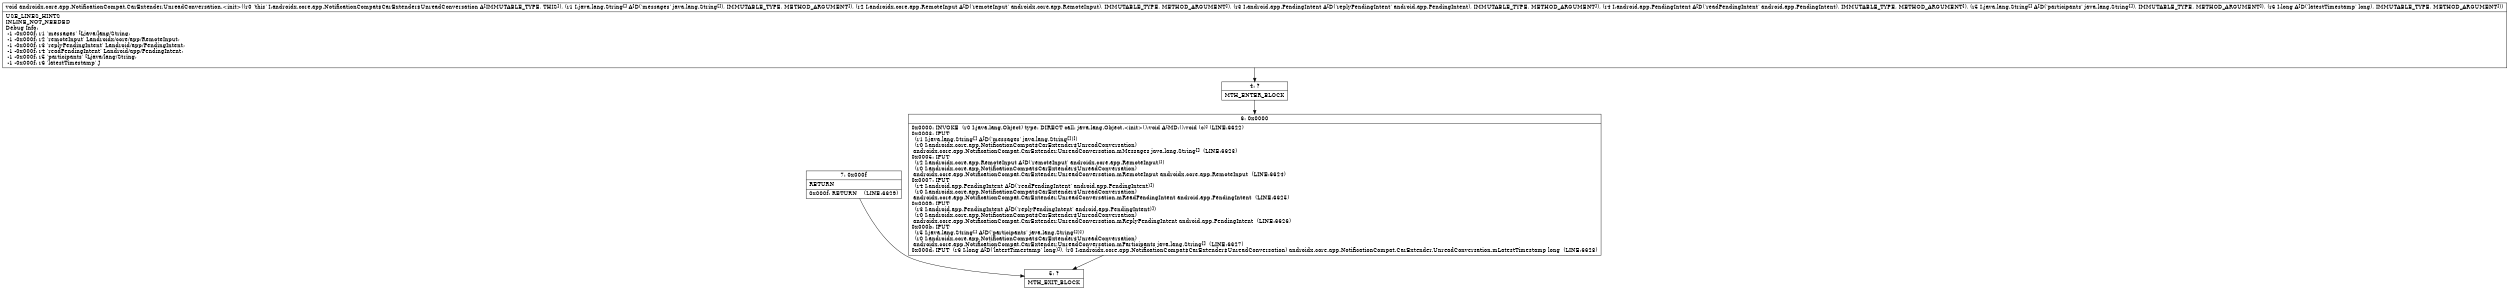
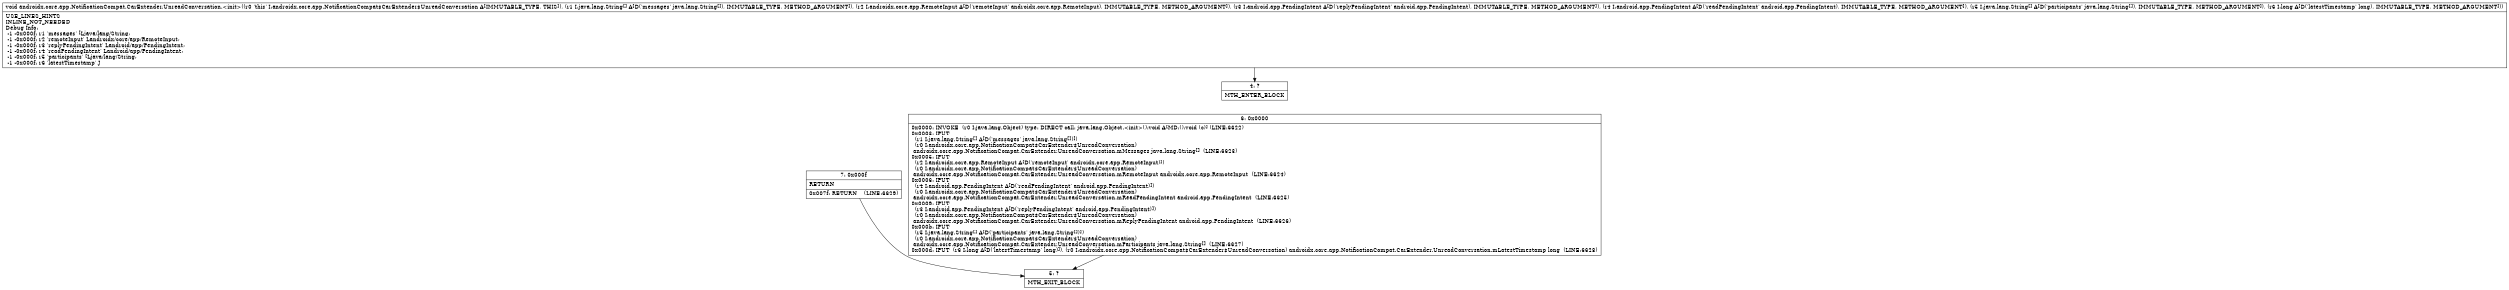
(1255, 105) -> none
(932, 180) -> (932, 180)
(854, 194) -> (854, 194)
